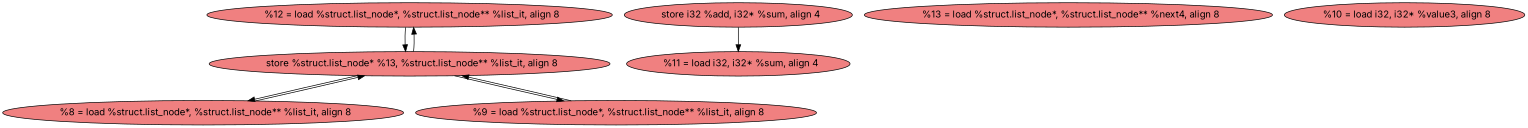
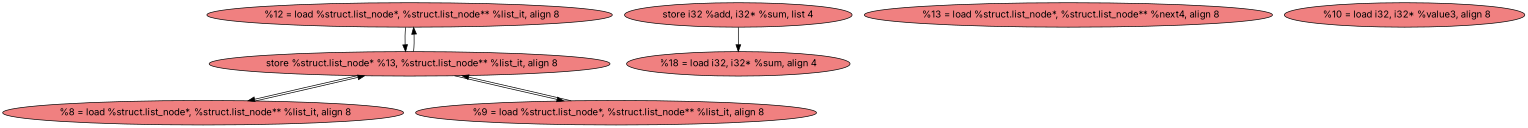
(738, 15) -> (738, 15)
(738, 64) -> (738, 64)
